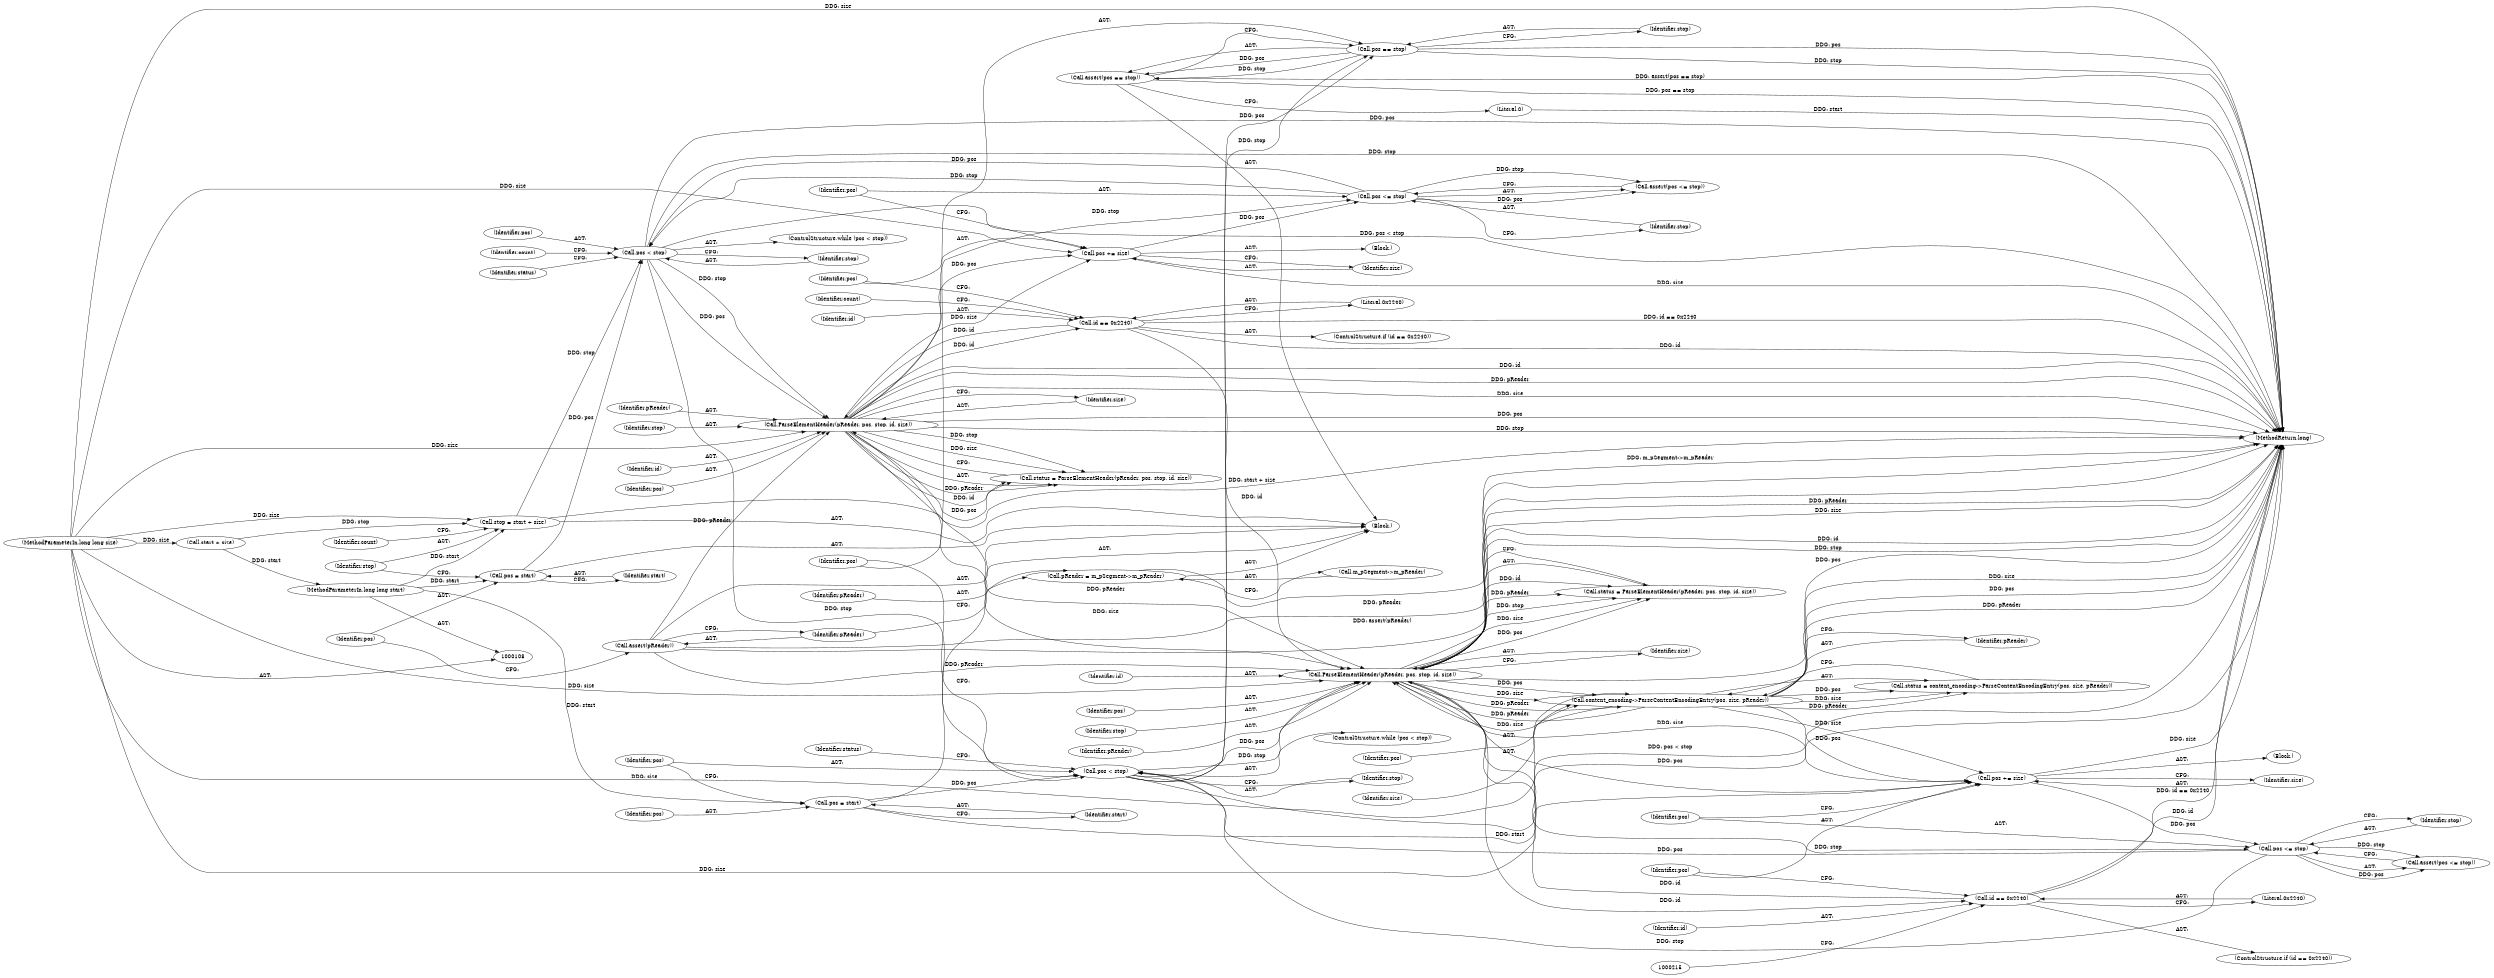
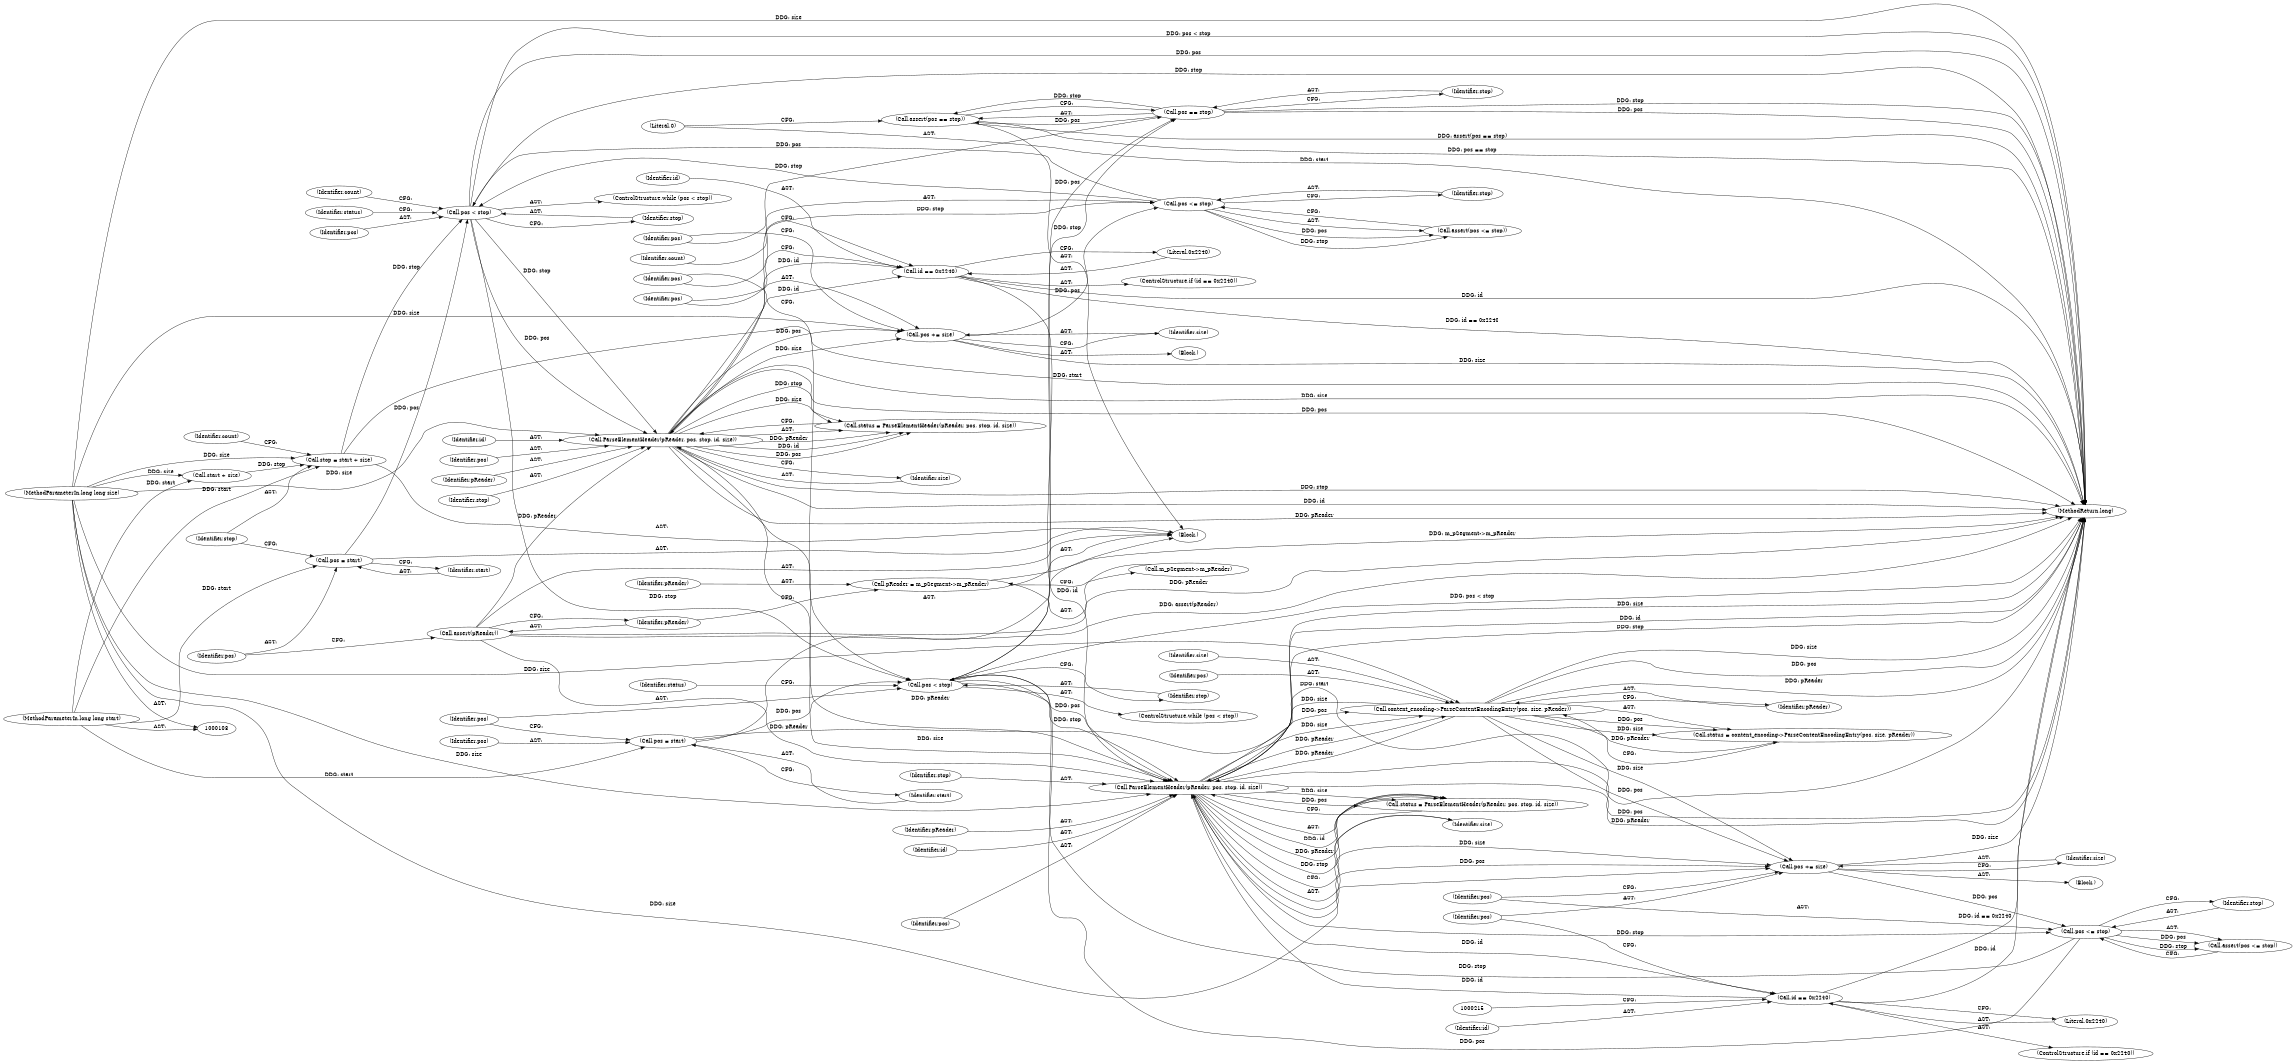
(1305, 111) -> (781, 123)
(1252, 480) -> (1068, 376)
(269, 570) -> (101, 580)
